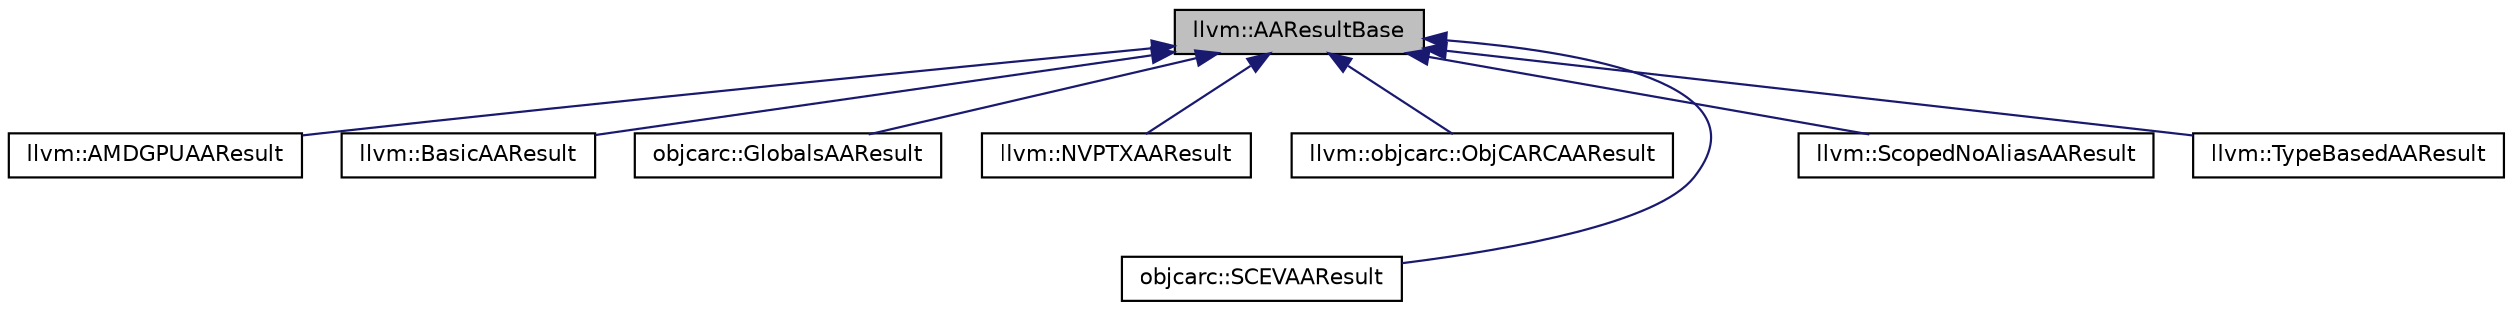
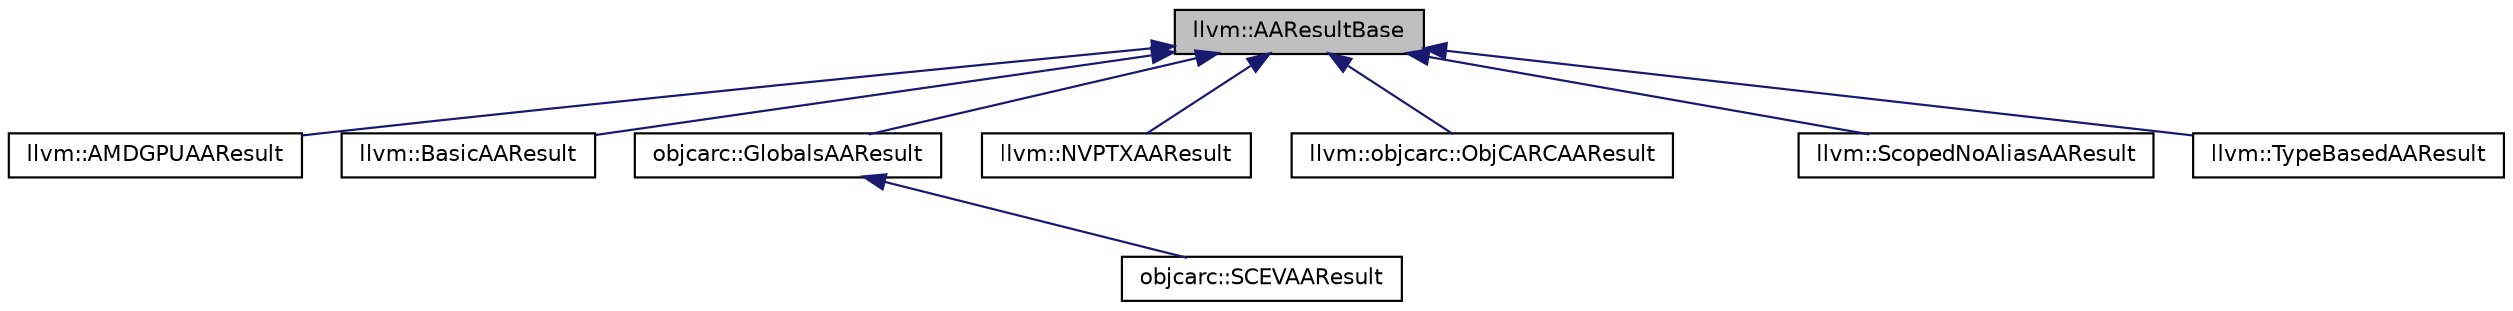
(1701, 163) -> (1036, 220)
